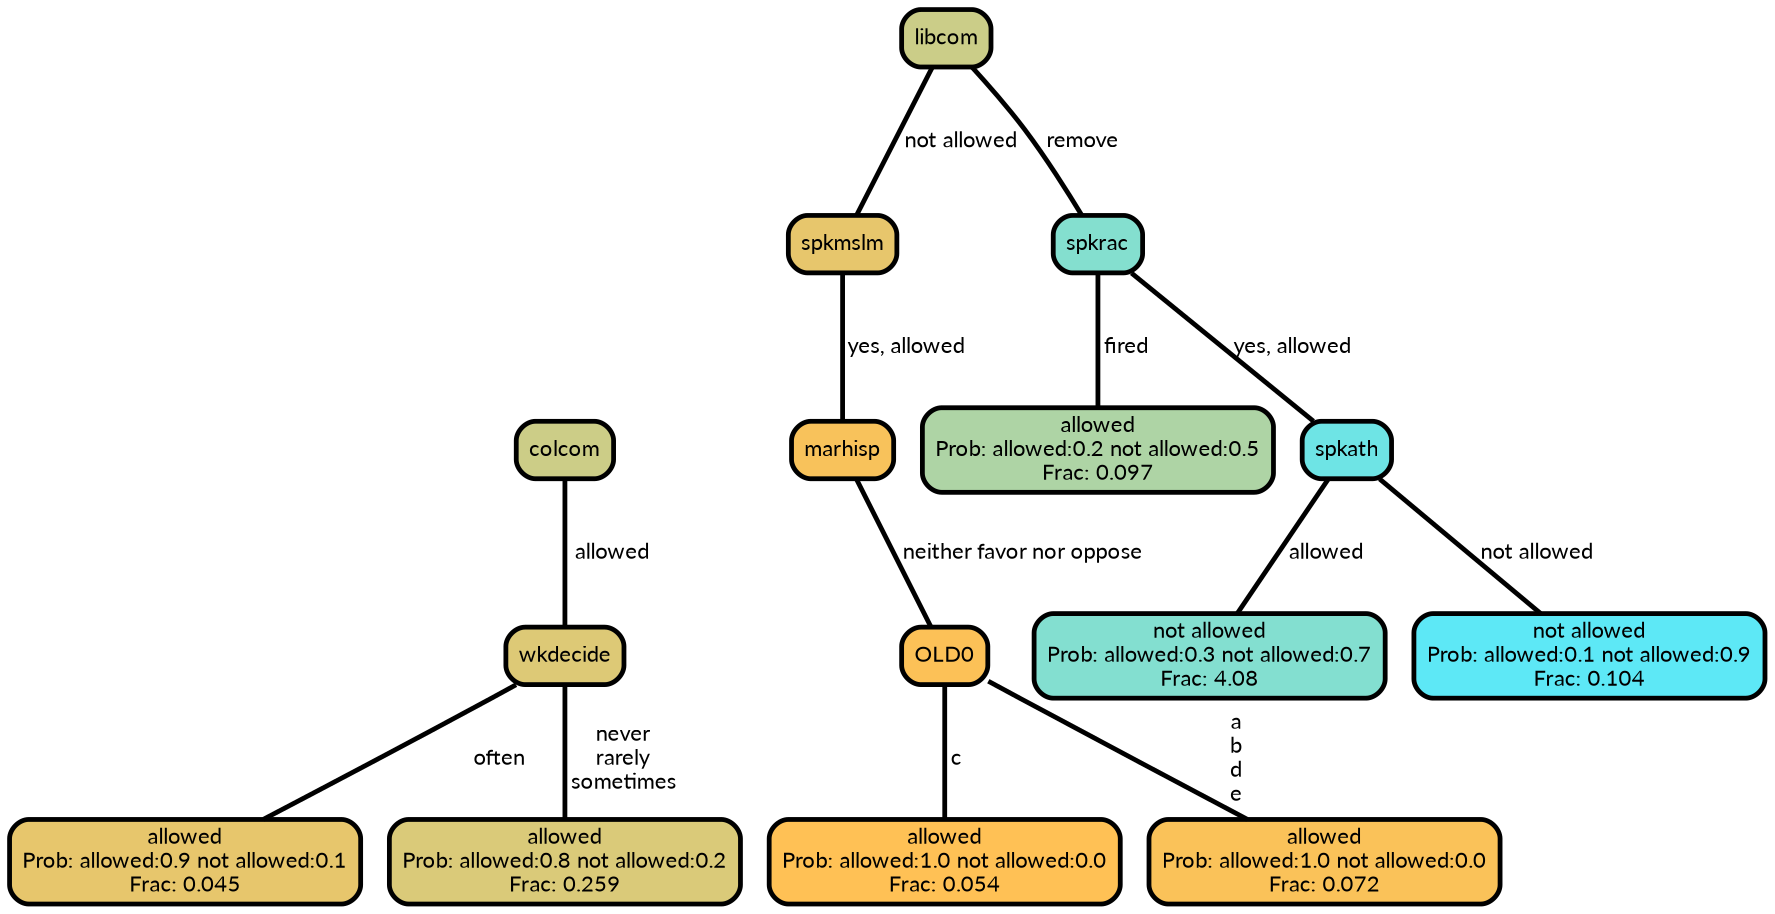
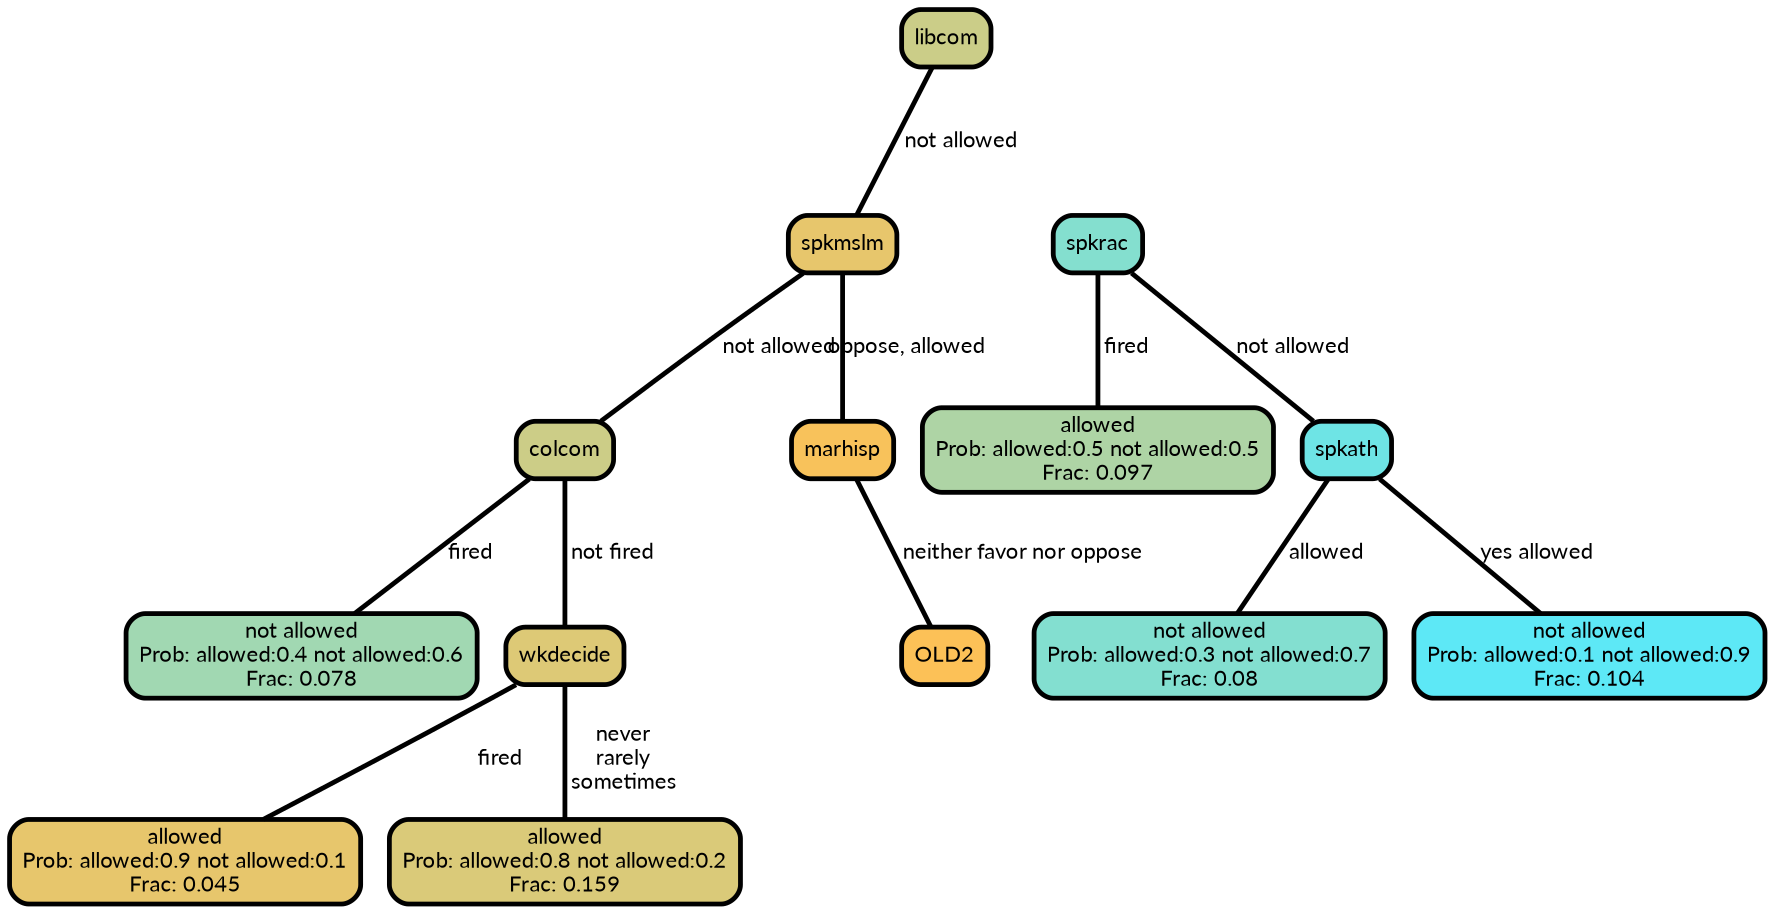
(1031, 138) -> none
none -> (701, 346)
(904, 347) -> (904, 347)
(1290, 347) -> (1290, 347)
(1098, 450) -> (1098, 450)
(610, 553) -> (610, 553)
(1534, 553) -> (1534, 553)
none -> (302, 656)
(945, 656) -> (945, 656)
(1210, 656) -> (1210, 656)
(497, 759) -> (497, 759)
(565, 862) -> (565, 862)
(945, 862) -> none
(1325, 862) -> none
